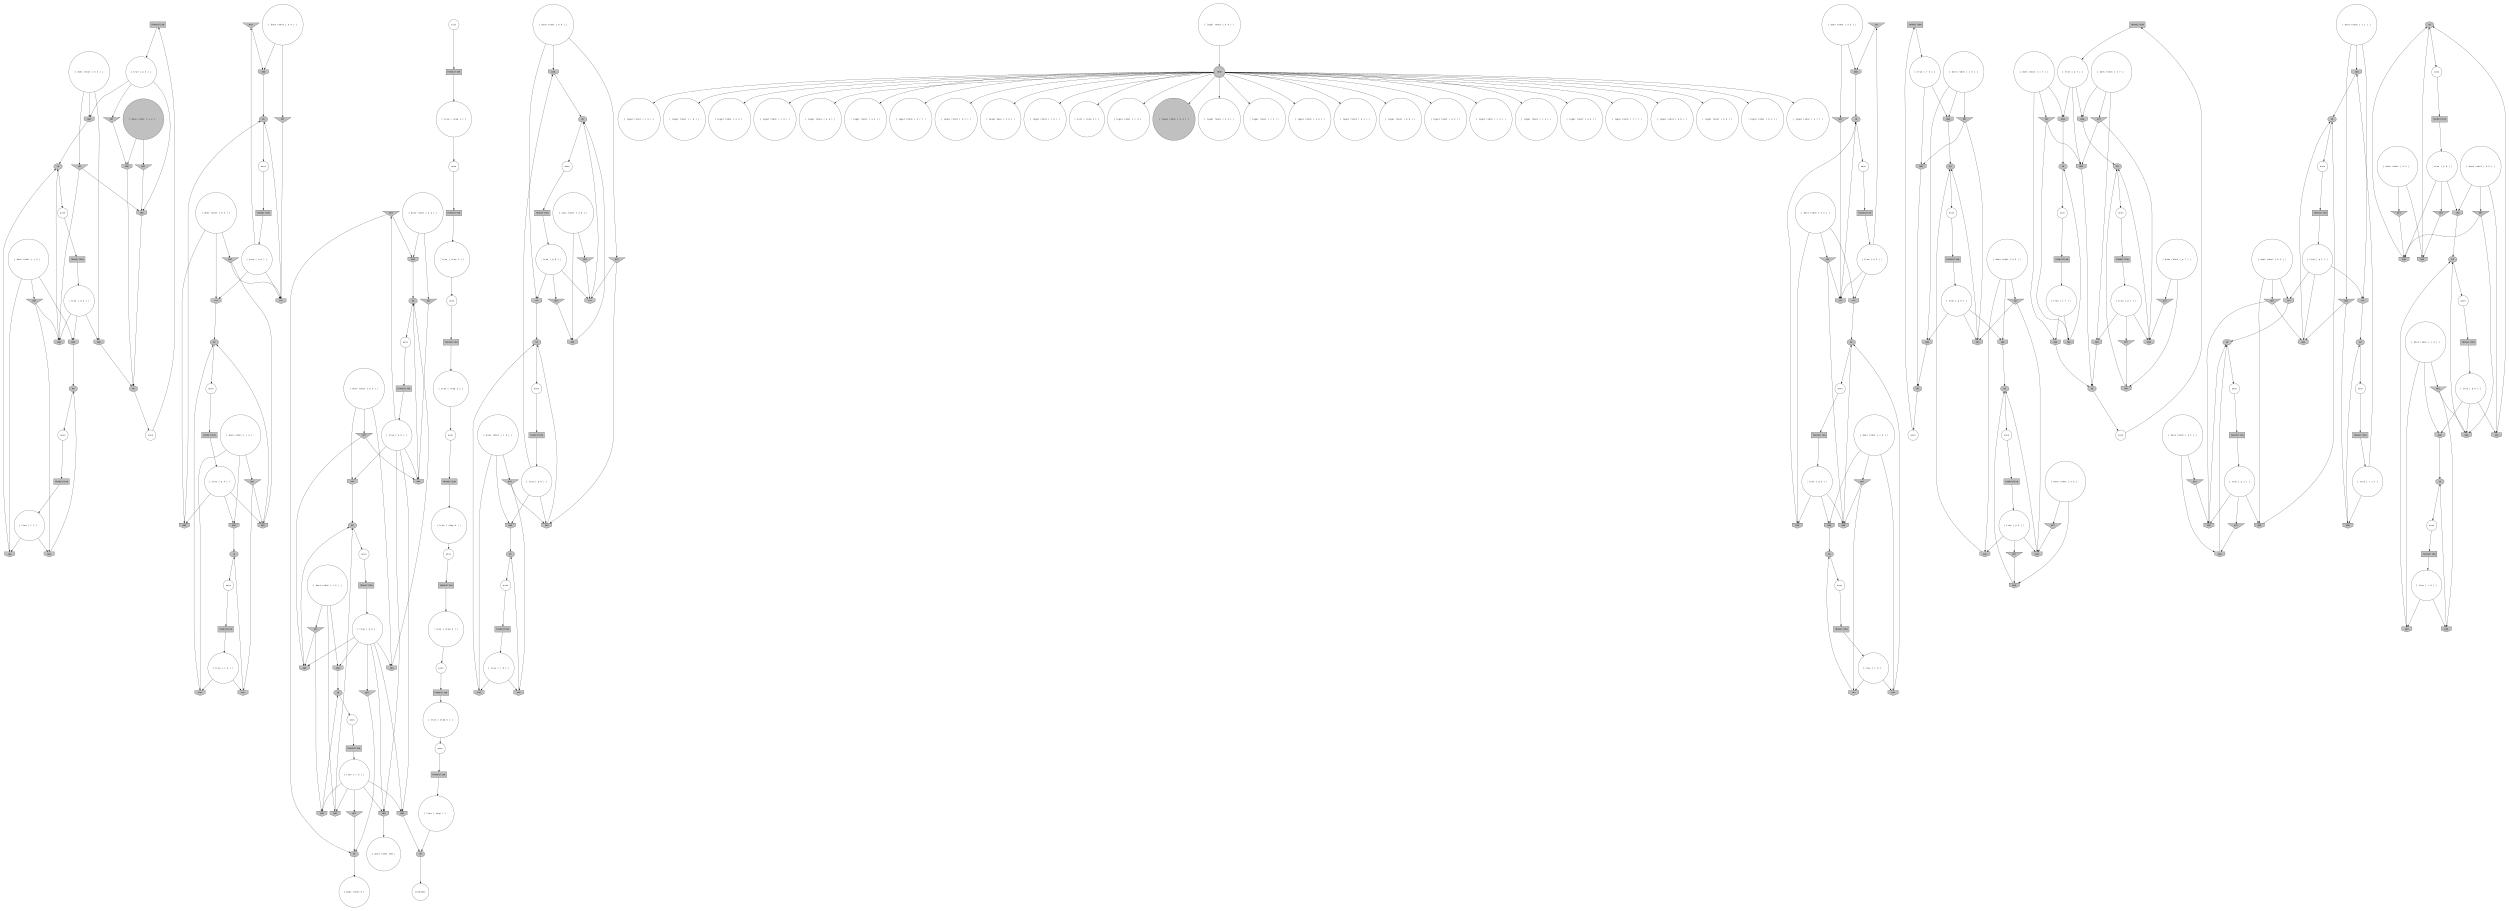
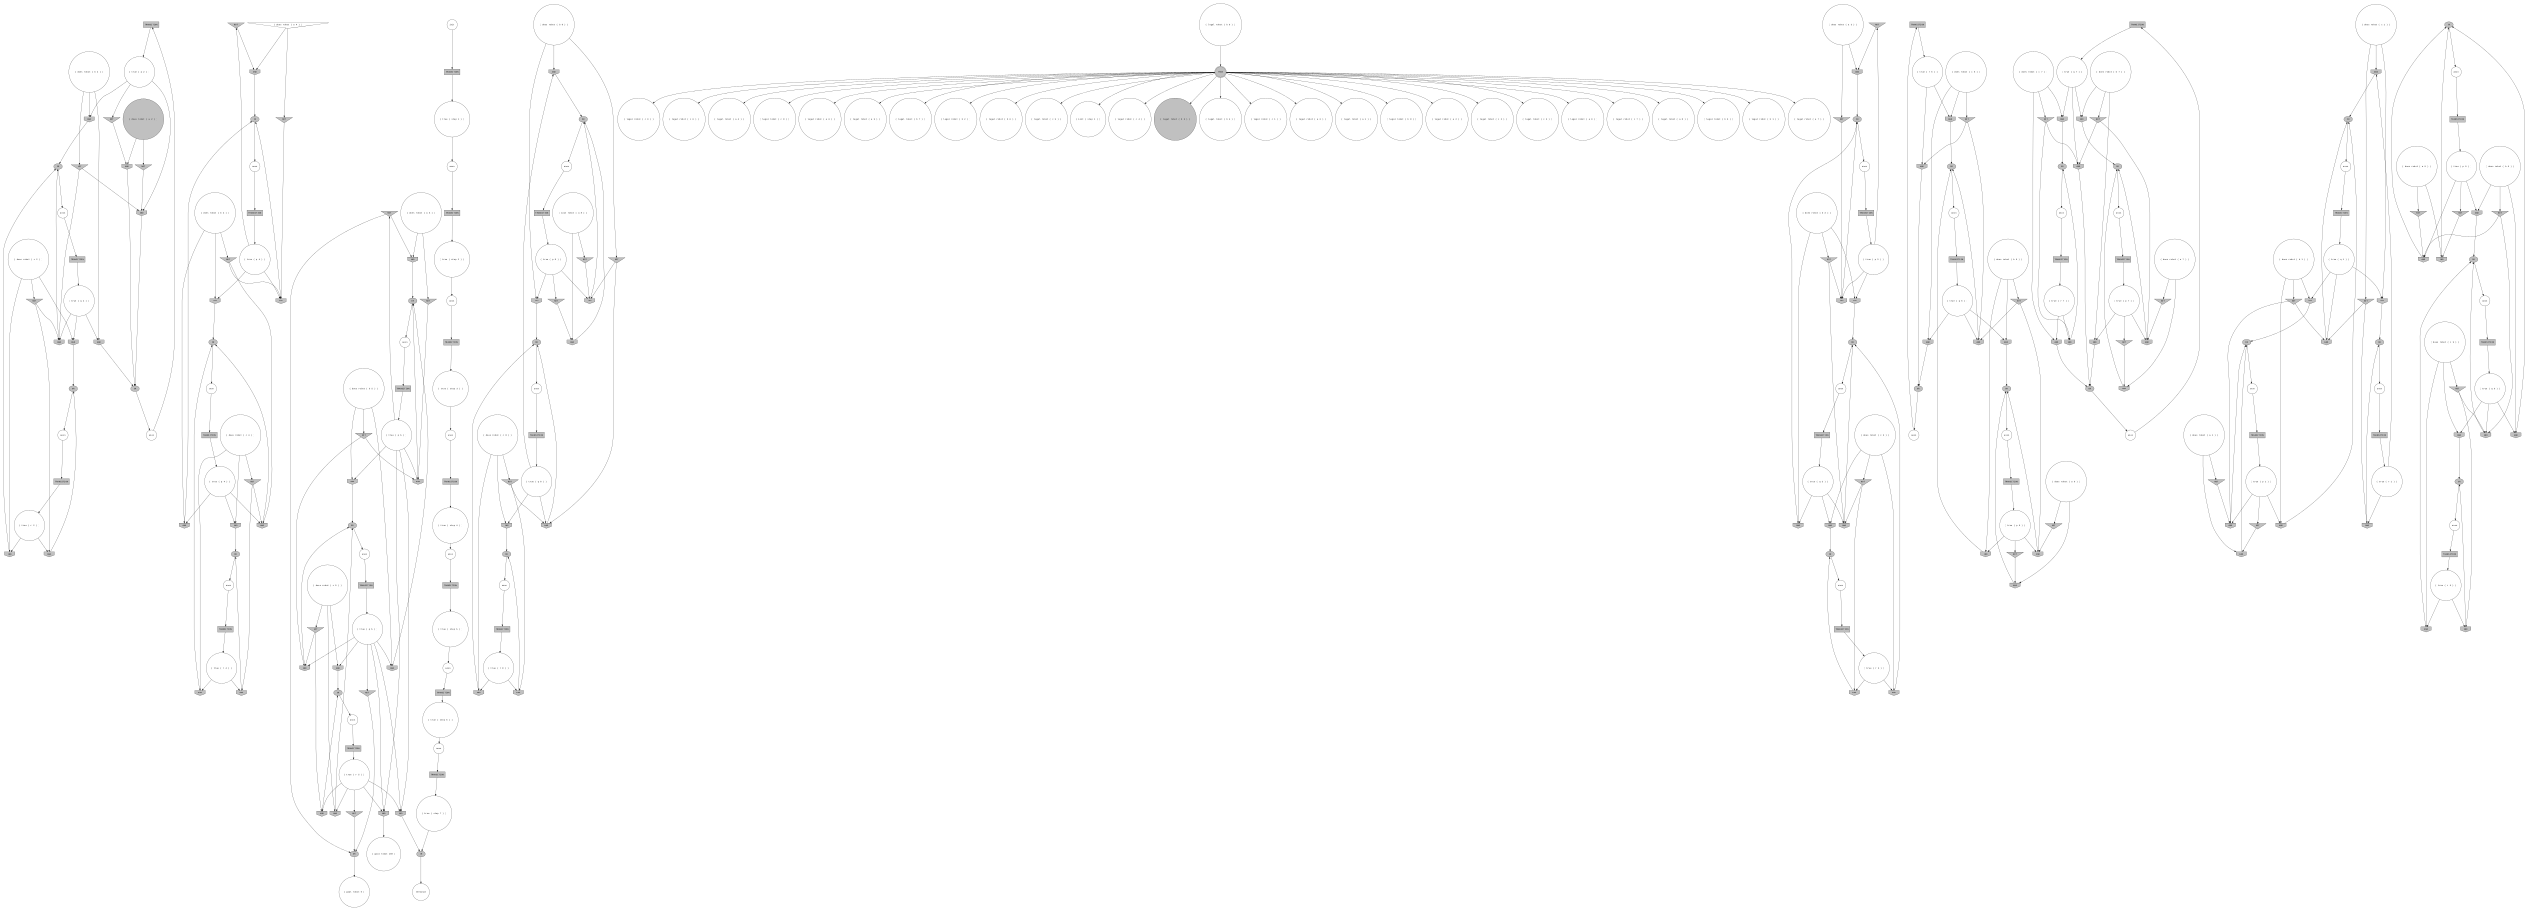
(283, 25) -> (288, 25)
(1001, 119) -> (1001, 119)
